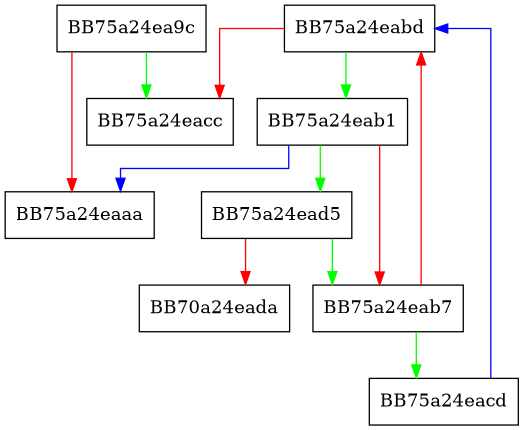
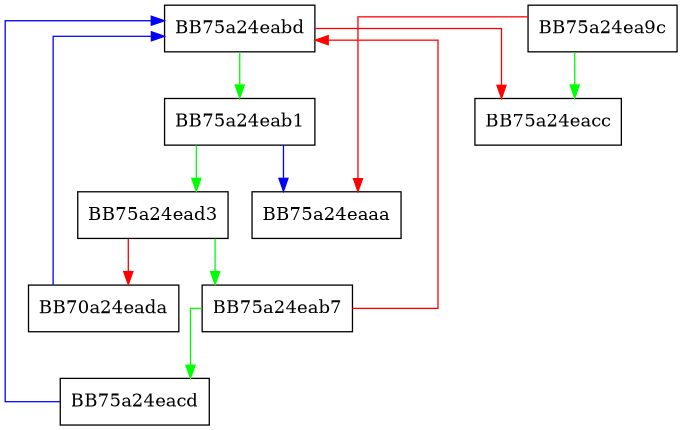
none -> (53, 111)
(380, 209) -> none
(277, 215) -> (153, 215)
